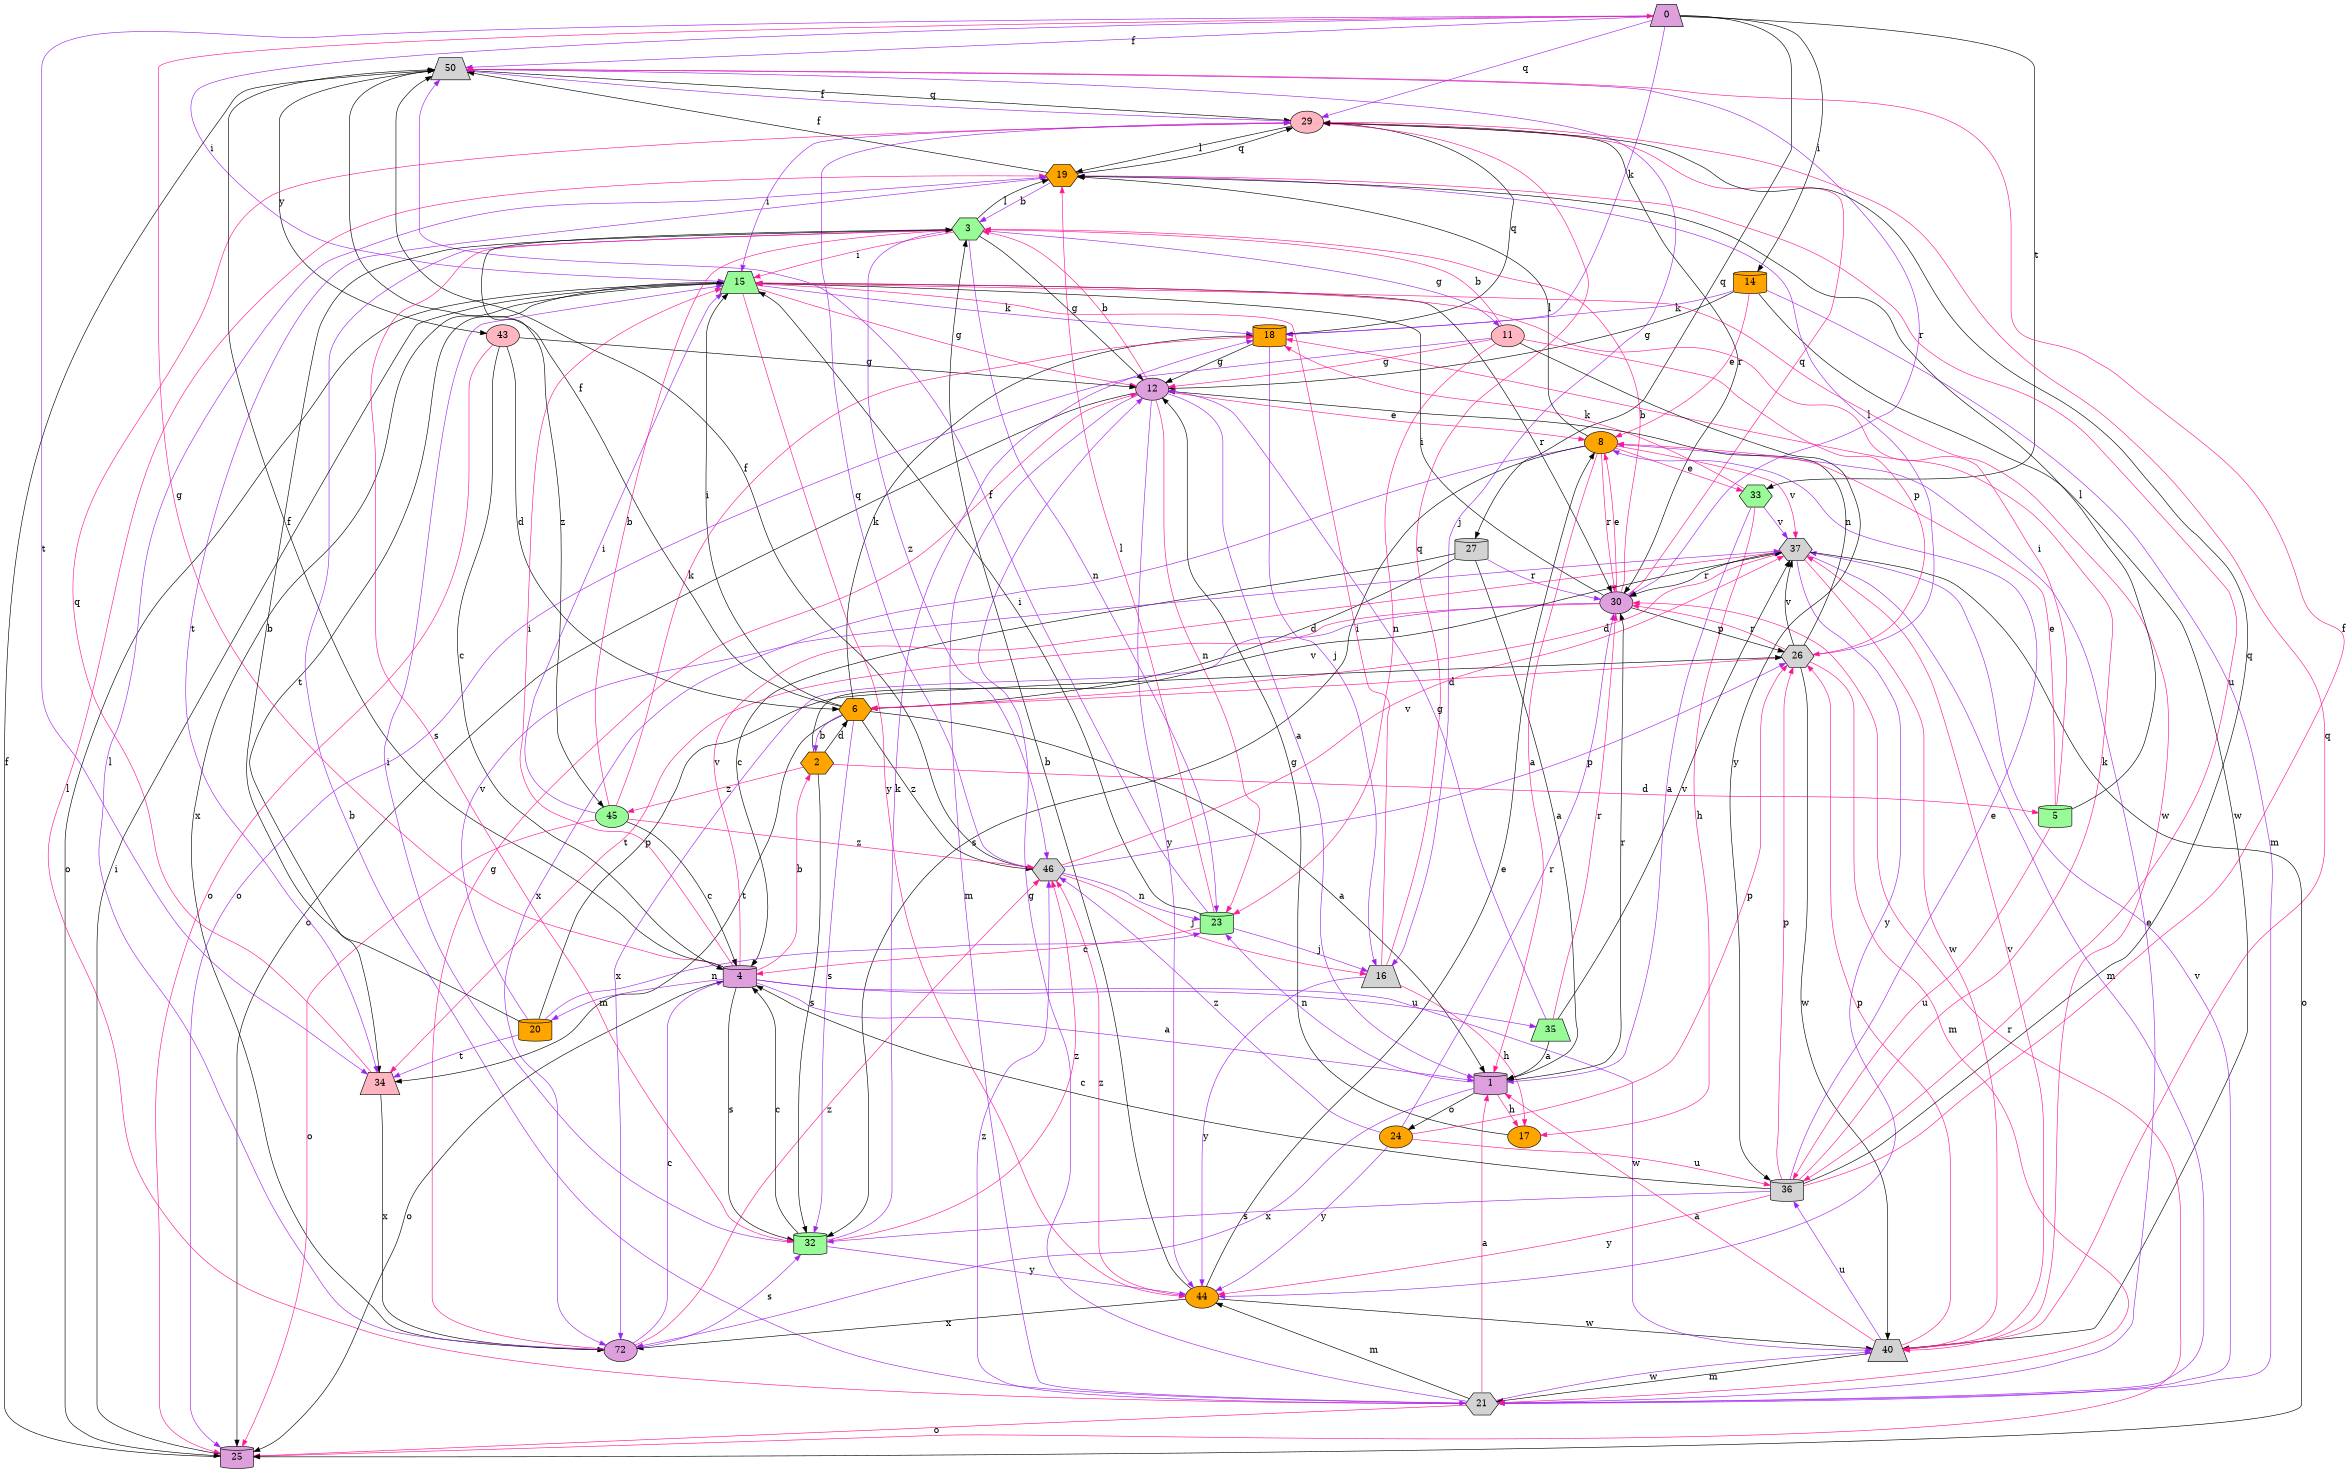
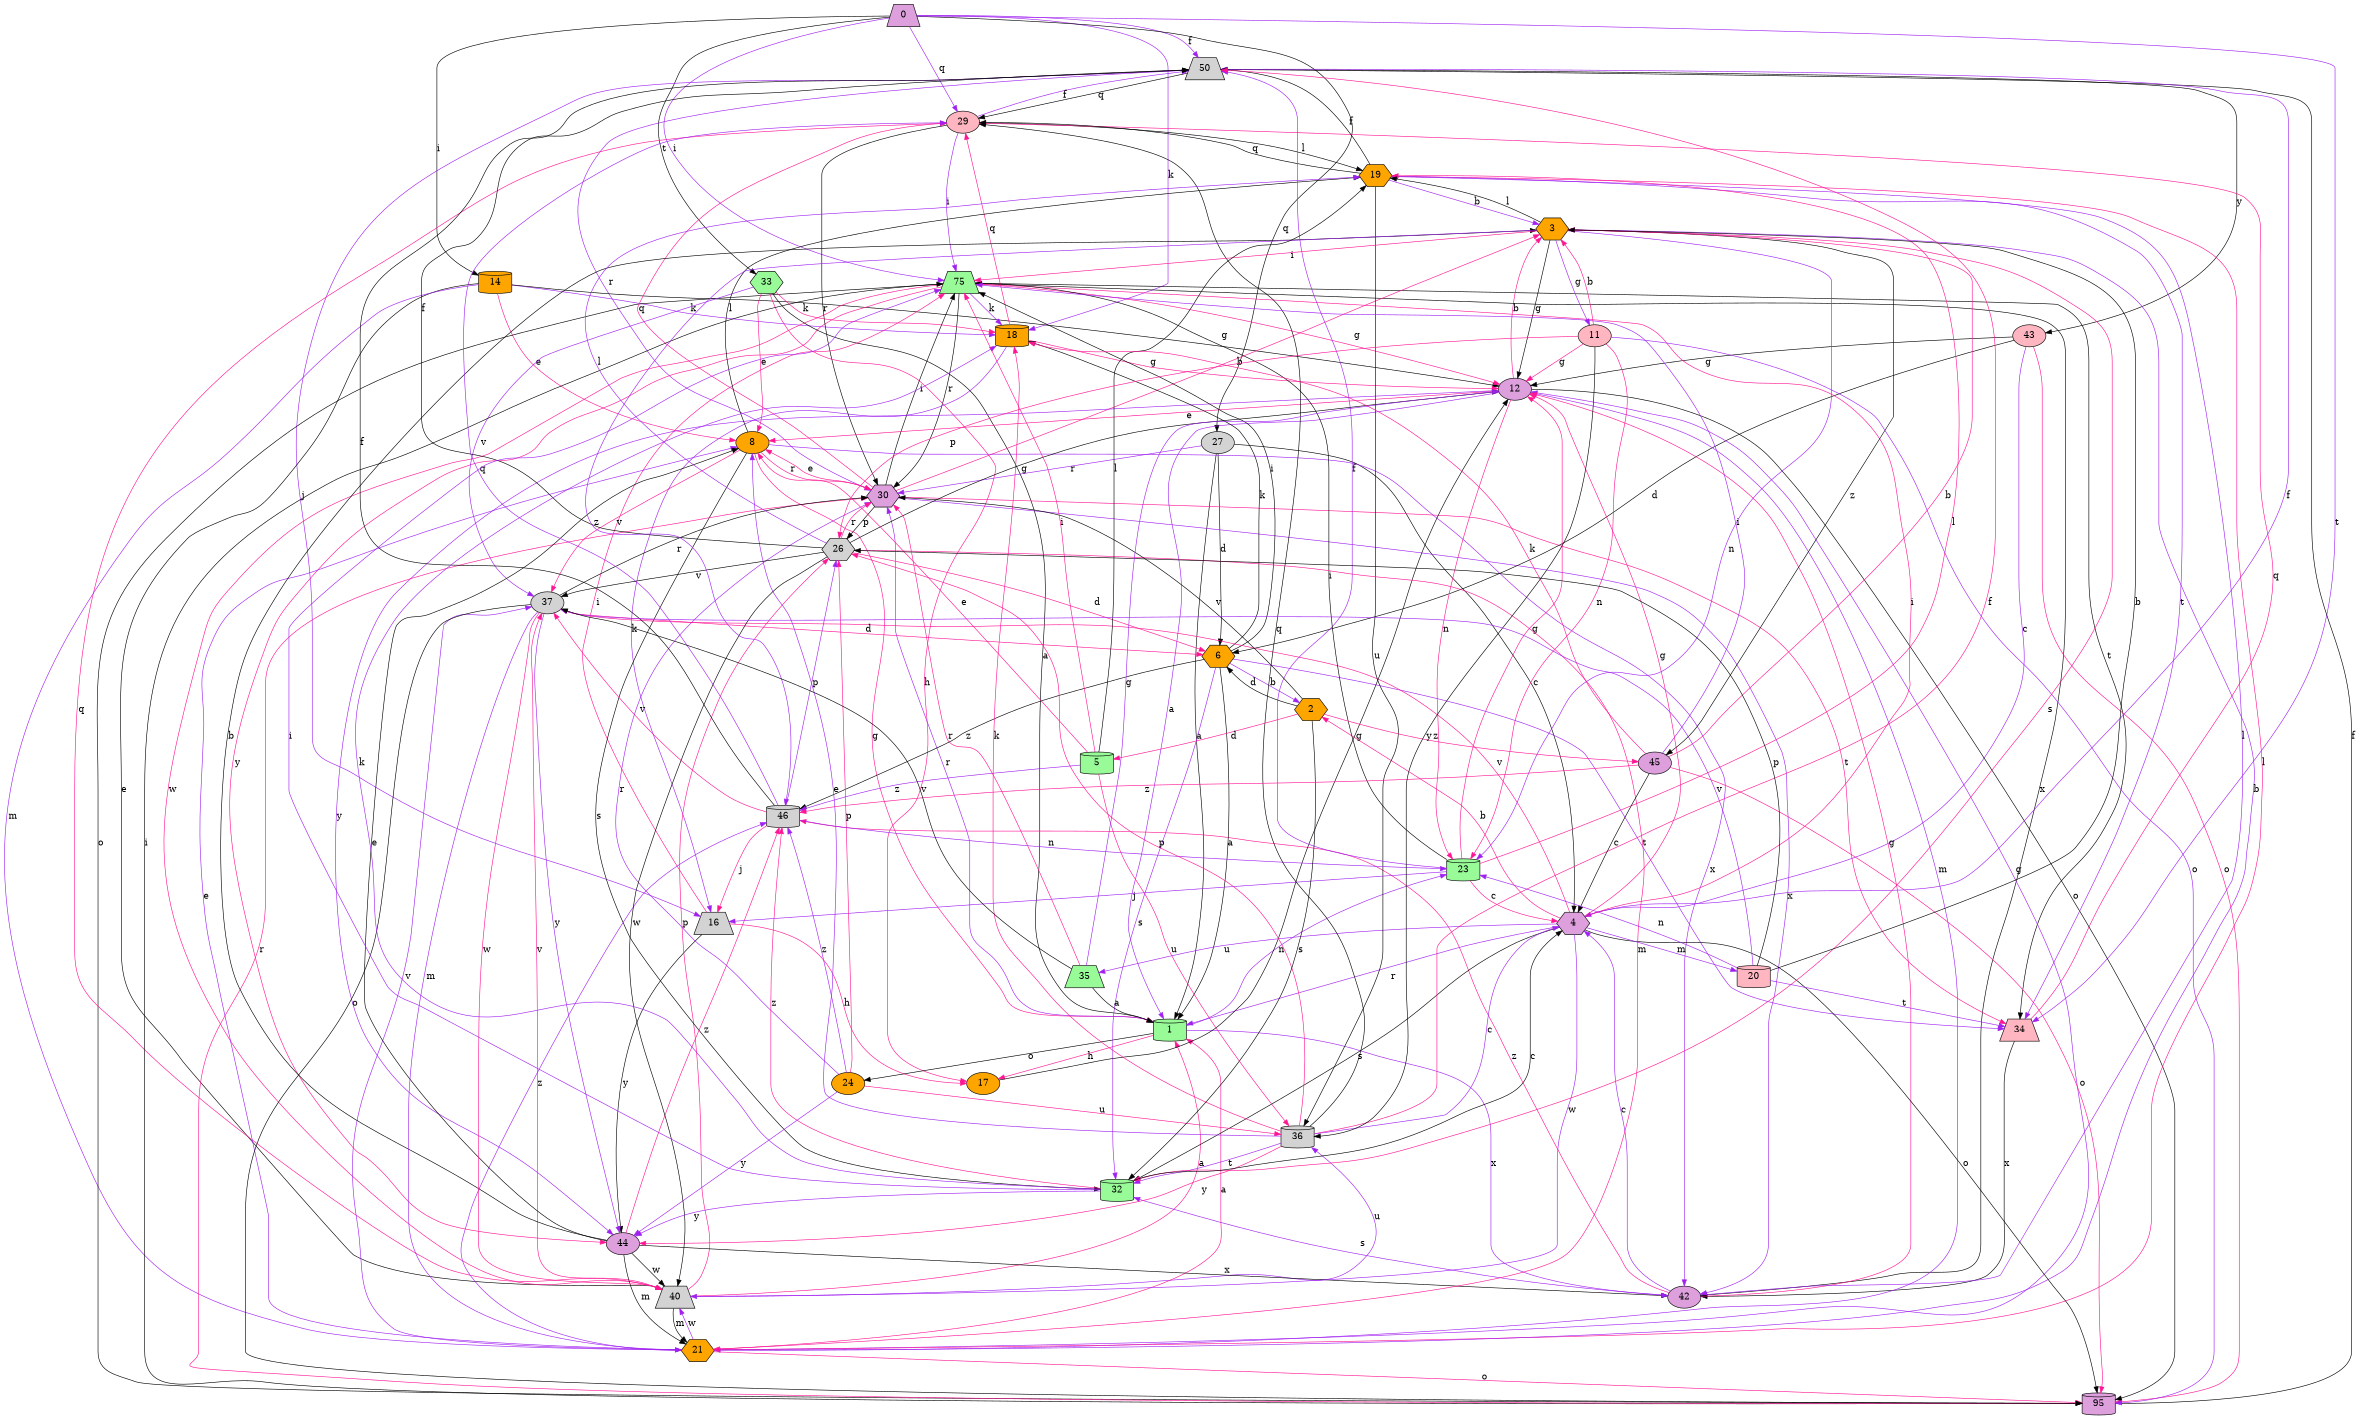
(303, 48) -> (1658, 660)
(968, 229) -> (1552, 229)
(1508, 249) -> (988, 232)
(740, 282) -> (959, 282)
(552, 358) -> (499, 182)
(1212, 362) -> (1259, 379)
(2044, 404) -> (1374, 666)
(1449, 437) -> none
(1676, 469) -> (761, 366)
(1848, 523) -> (1024, 469)
(1471, 549) -> (1218, 443)
(1796, 549) -> (547, 603)
(301, 565) -> (2288, 213)
(1616, 603) -> (883, 496)
none -> (1541, 618)
(1277, 651) -> (1128, 548)
(1336, 656) -> (634, 630)
(464, 711) -> (1979, 765)
(1533, 763) -> (875, 736)
none -> (942, 779)
(612, 816) -> (1655, 763)
(2238, 816) -> (124, 790)
(1664, 817) -> (1045, 572)
(1049, 870) -> (783, 816)
(1621, 893) -> (960, 812)
(740, 977) -> (1573, 923)
(670, 979) -> (1633, 830)
(535, 1030) -> (1754, 977)
(1167, 1030) -> (1393, 977)
(1491, 1084) -> (1170, 1030)
(1214, 1085) -> (624, 1069)
(1257, 1130) -> (1475, 1078)
(1246, 1217) -> (1230, 1164)
(1202, 1297) -> (623, 1244)
(621, 1351) -> (1684, 1297)
(1346, 1352) -> (640, 1306)
(1482, 1404) -> (698, 1351)
(237, 1457) -> (2099, 1404)
